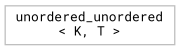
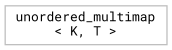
(90, 25) -> (86, 25)
